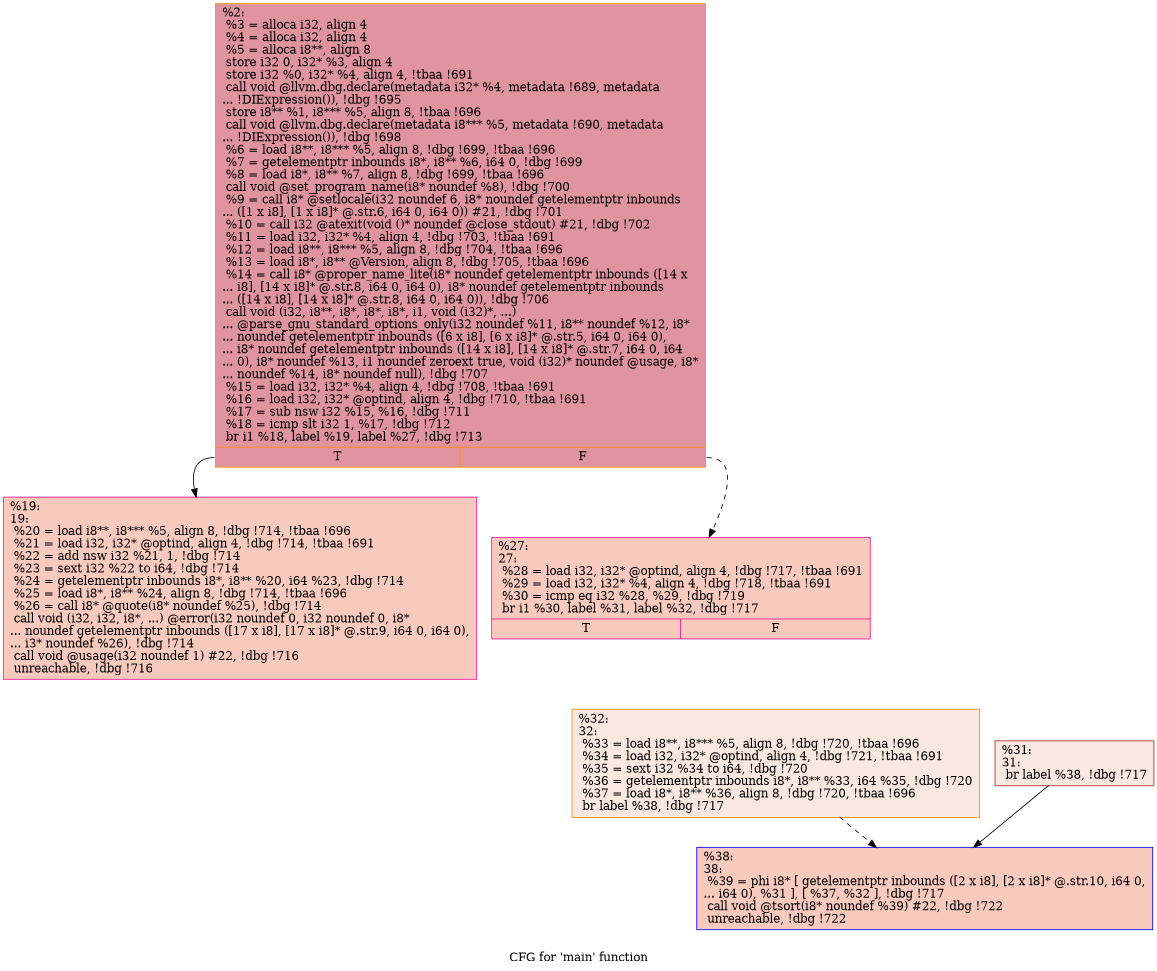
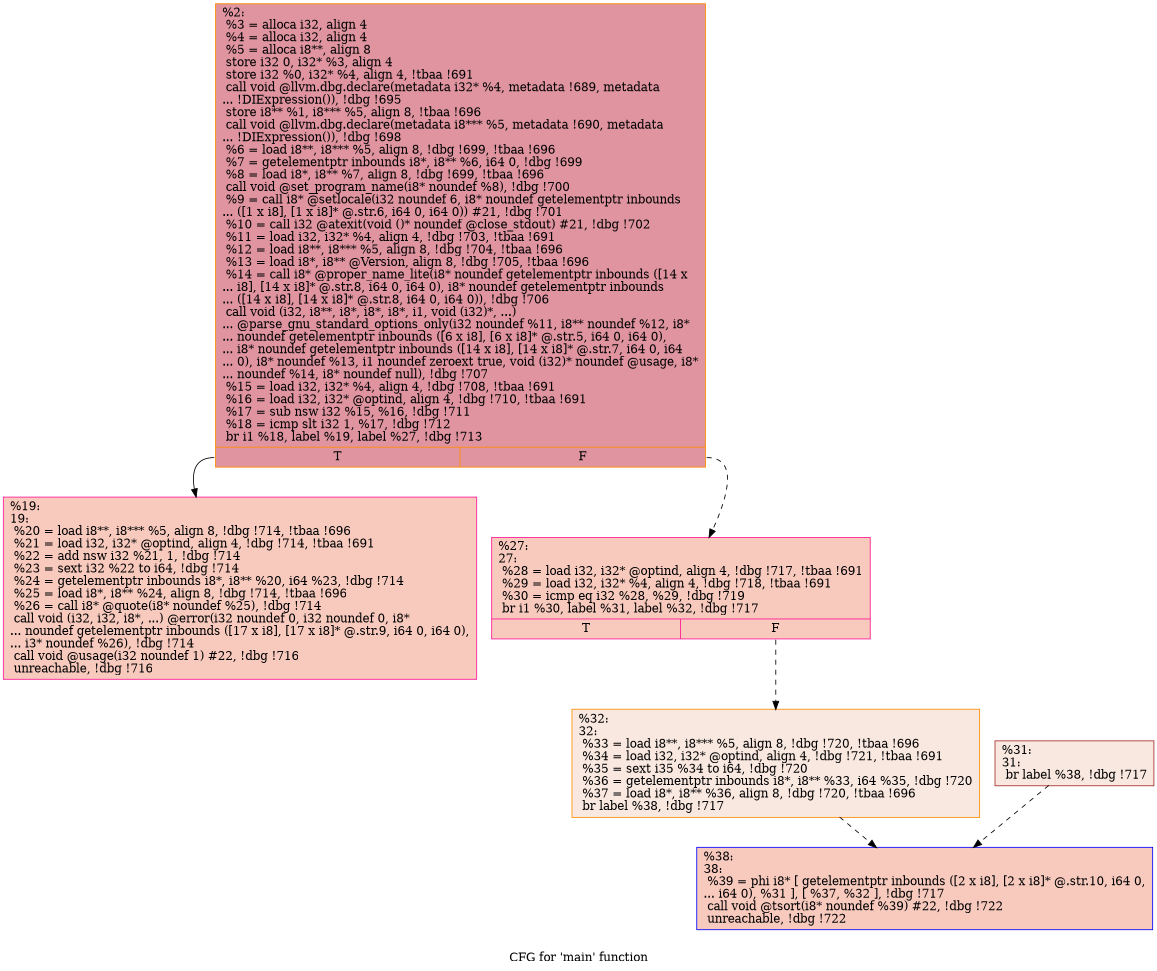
none -> (776, 670)
(693, 769) -> (693, 769)
(1014, 814) -> (1014, 814)
